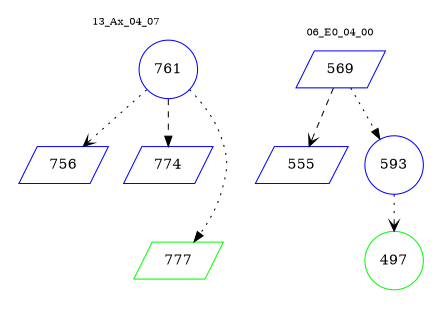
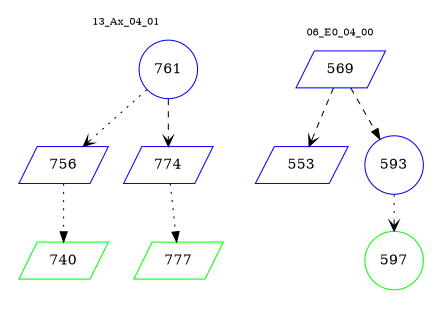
(126, 22) -> (126, 22)
(363, 109) -> (363, 109)
(168, 117) -> (168, 117)
(226, 159) -> (173, 208)
(302, 165) -> (302, 165)
none -> (64, 261)
(394, 261) -> (394, 261)
